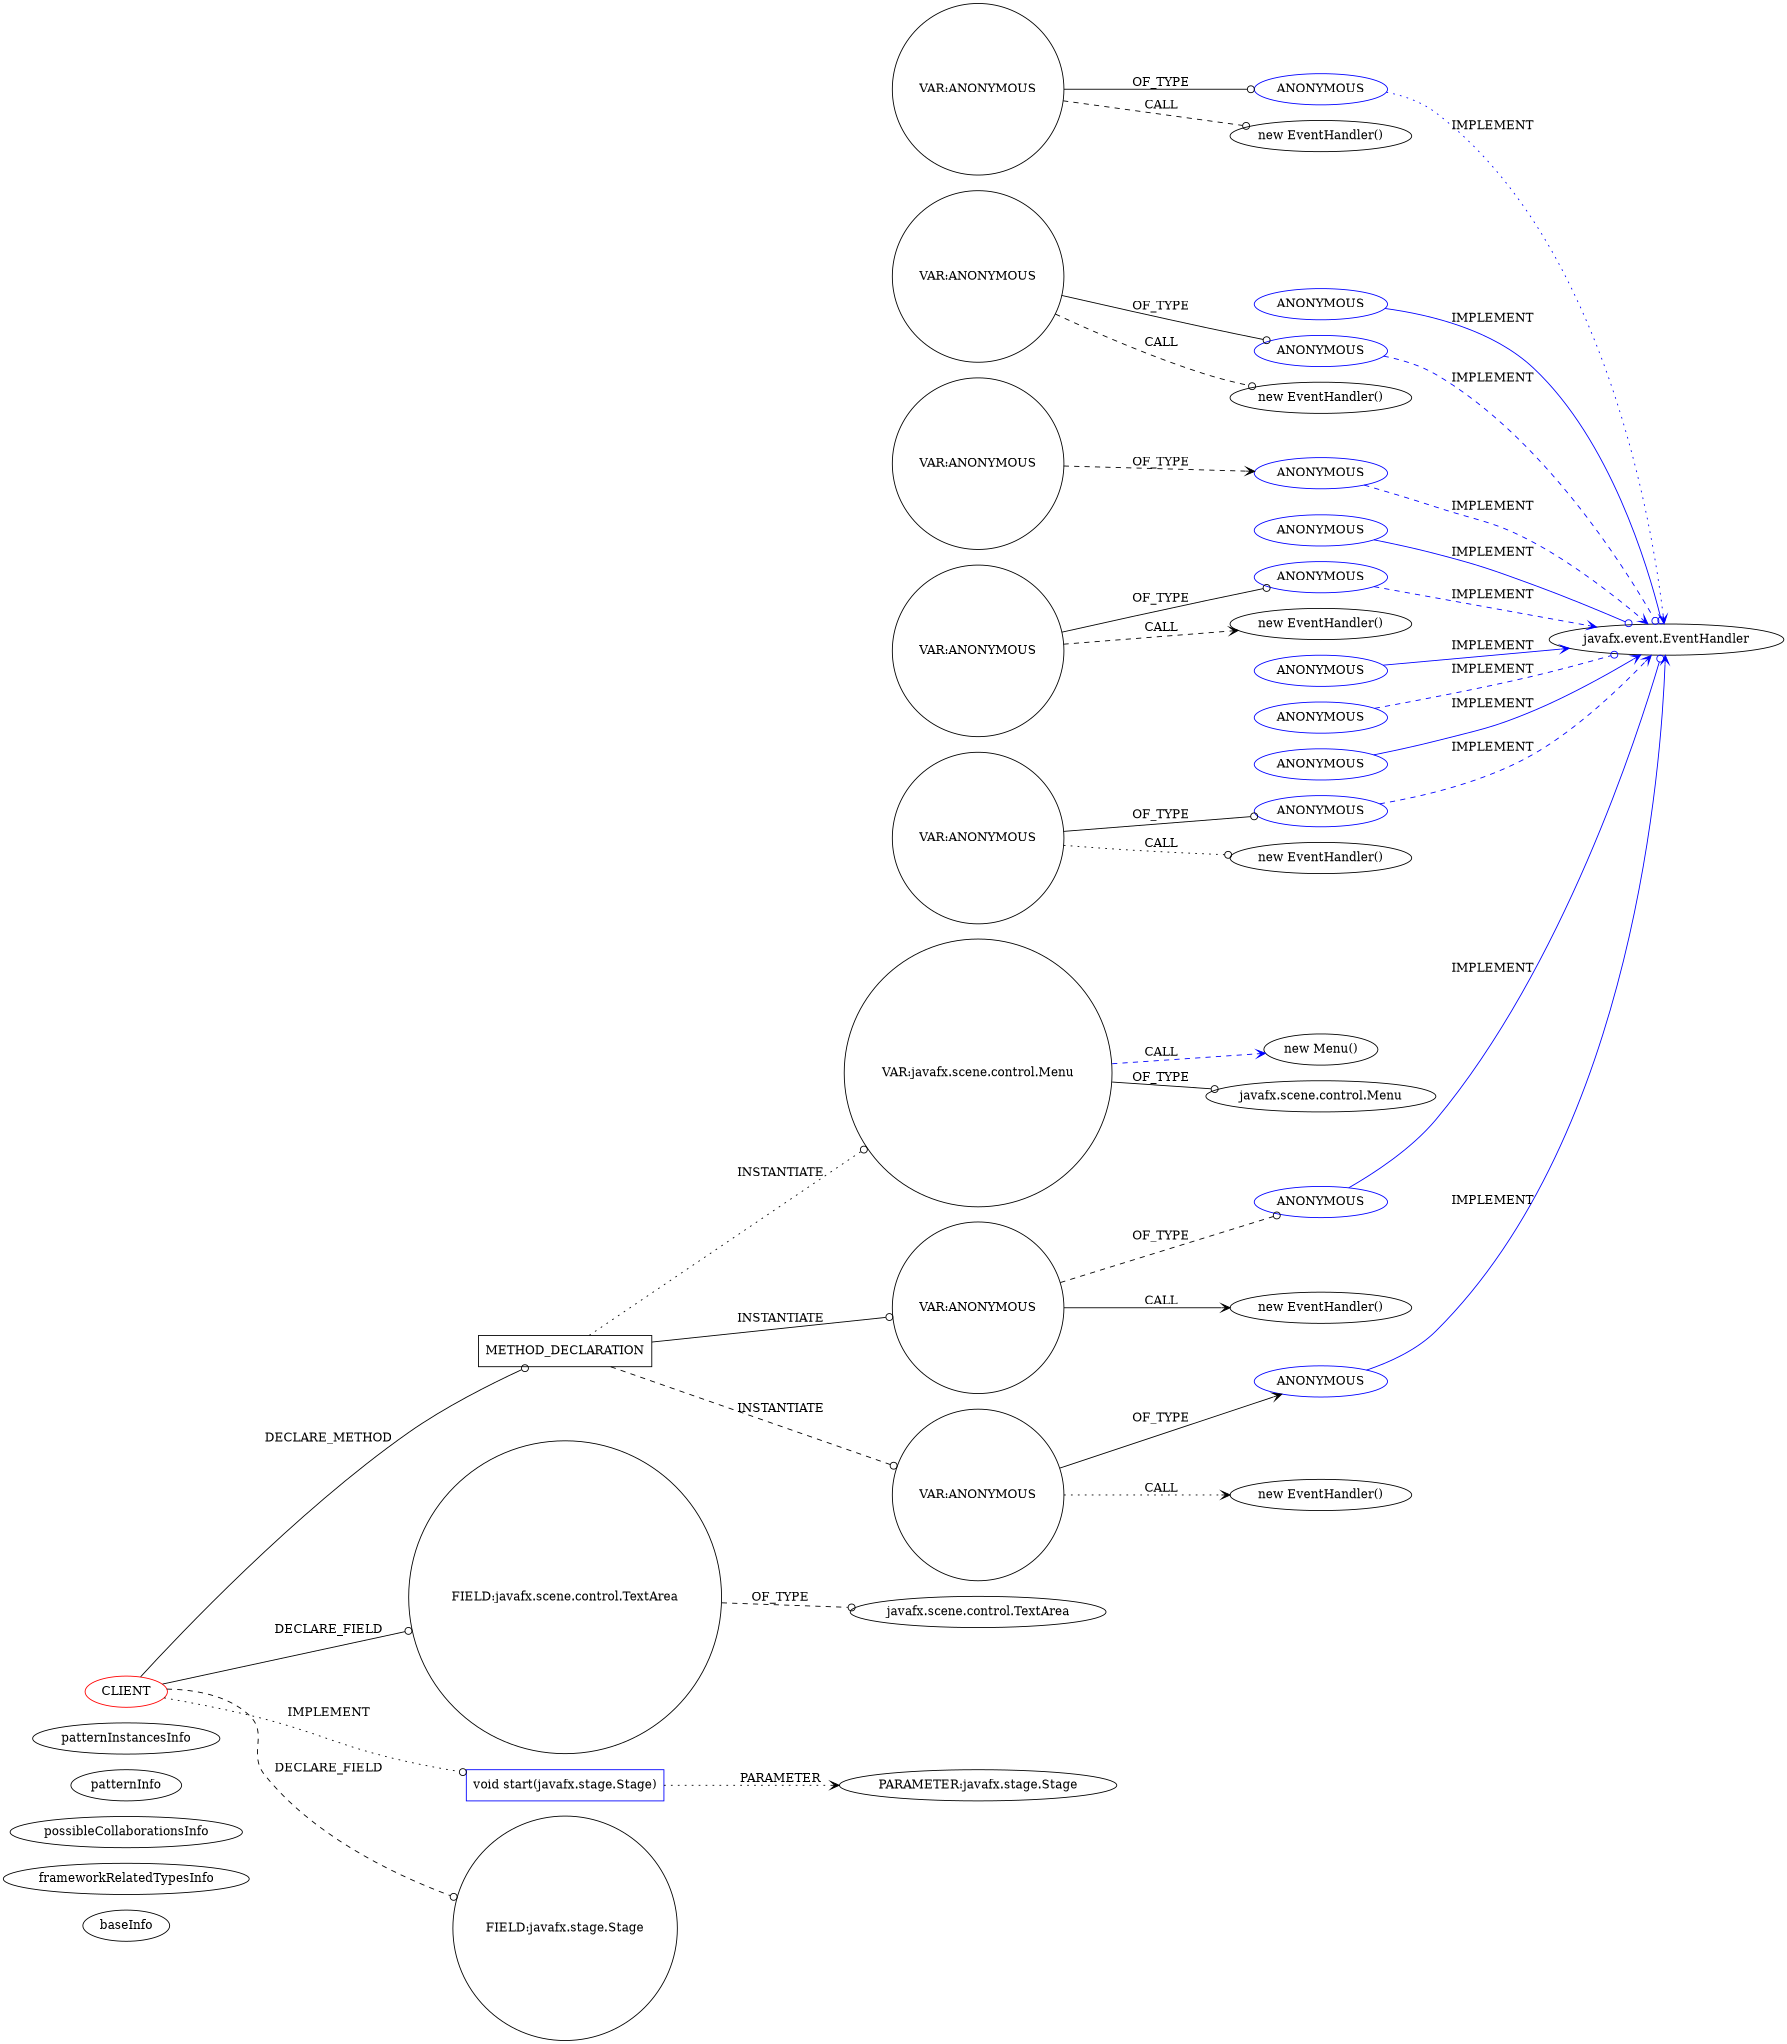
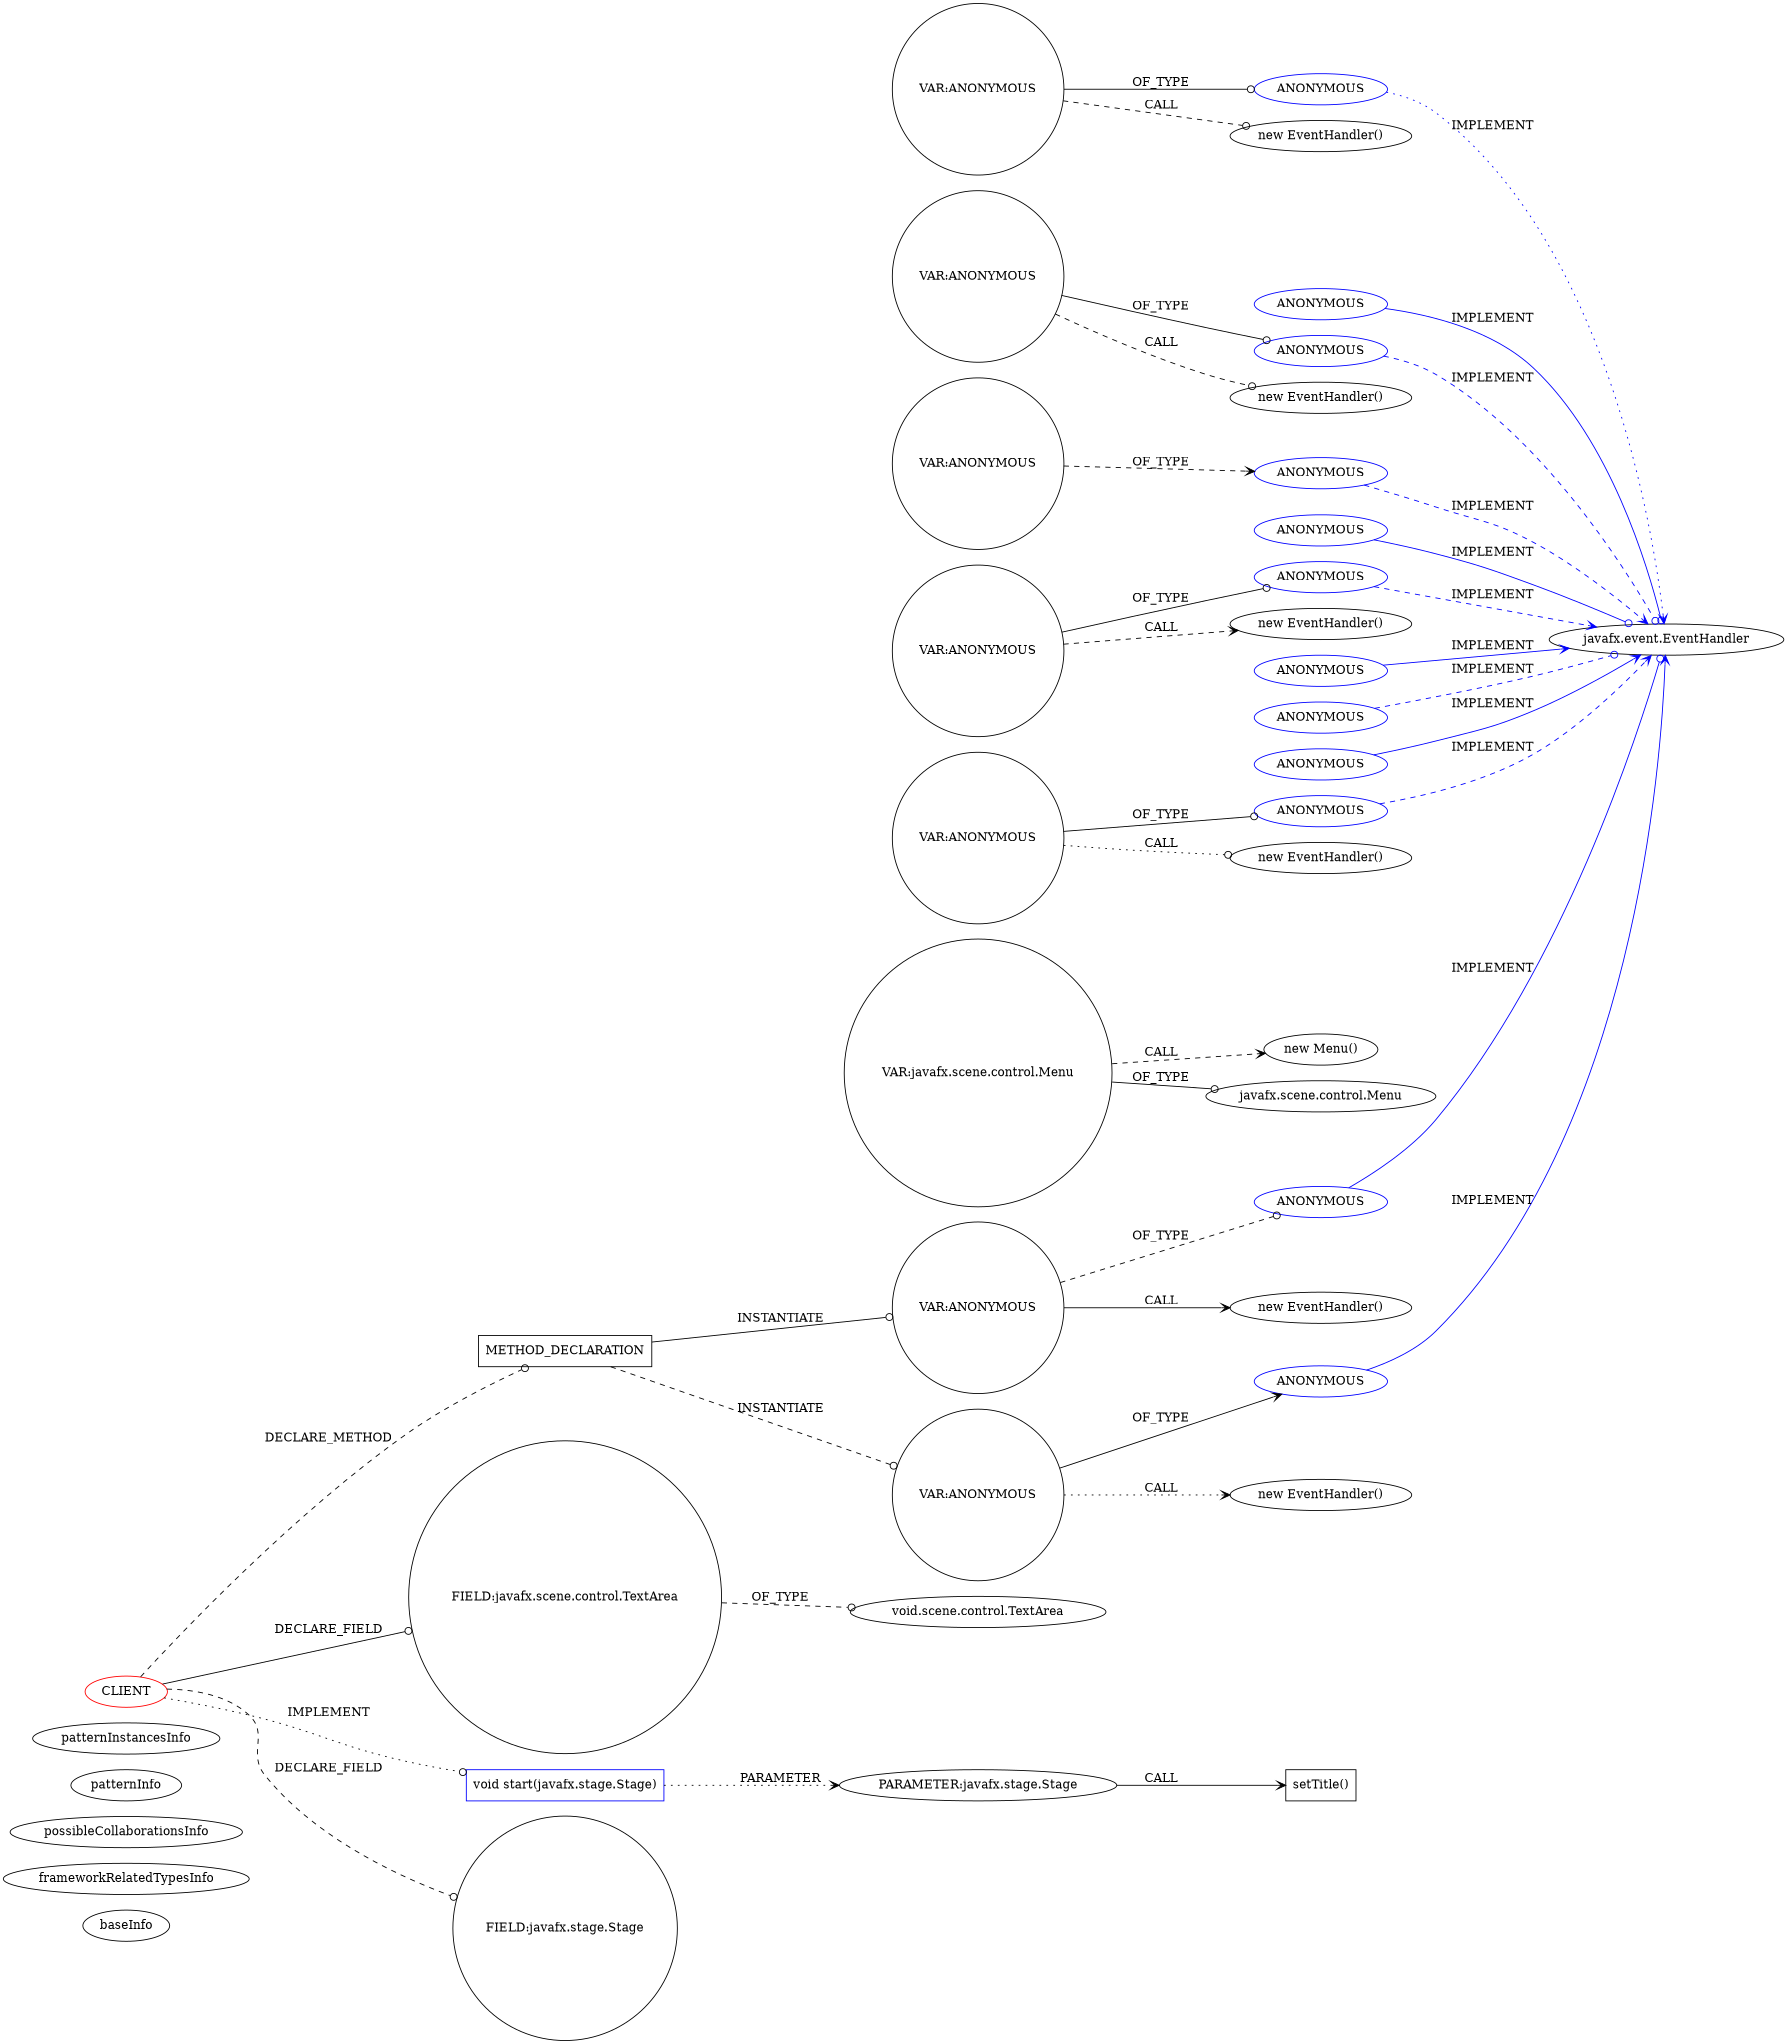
(1184, 1059) -> (1184, 1059)
(725, 1244) -> none
(317, 1505) -> (317, 1505)
(978, 1612) -> (978, 1612)
none -> (1321, 1785)
